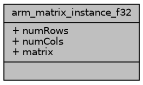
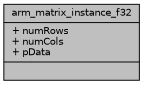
(33, 52) -> (31, 52)
